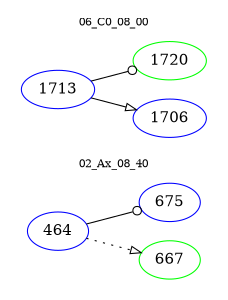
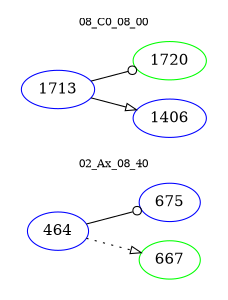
(114, 23) -> (114, 23)
(170, 118) -> (170, 118)
